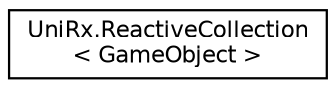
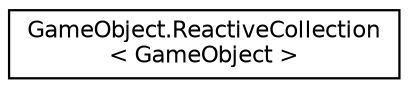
(168, 44) -> (204, 44)
